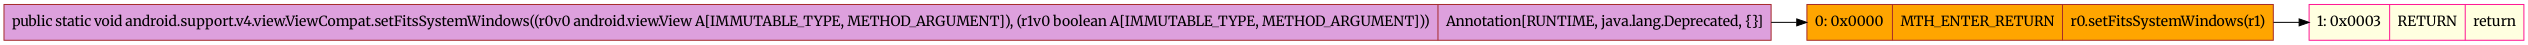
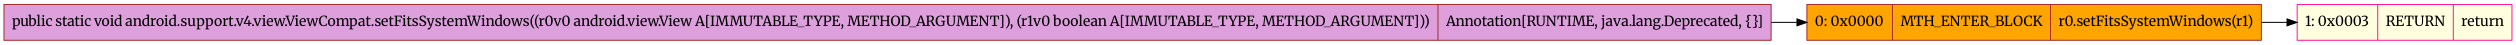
(1977, 22) -> (1971, 22)
